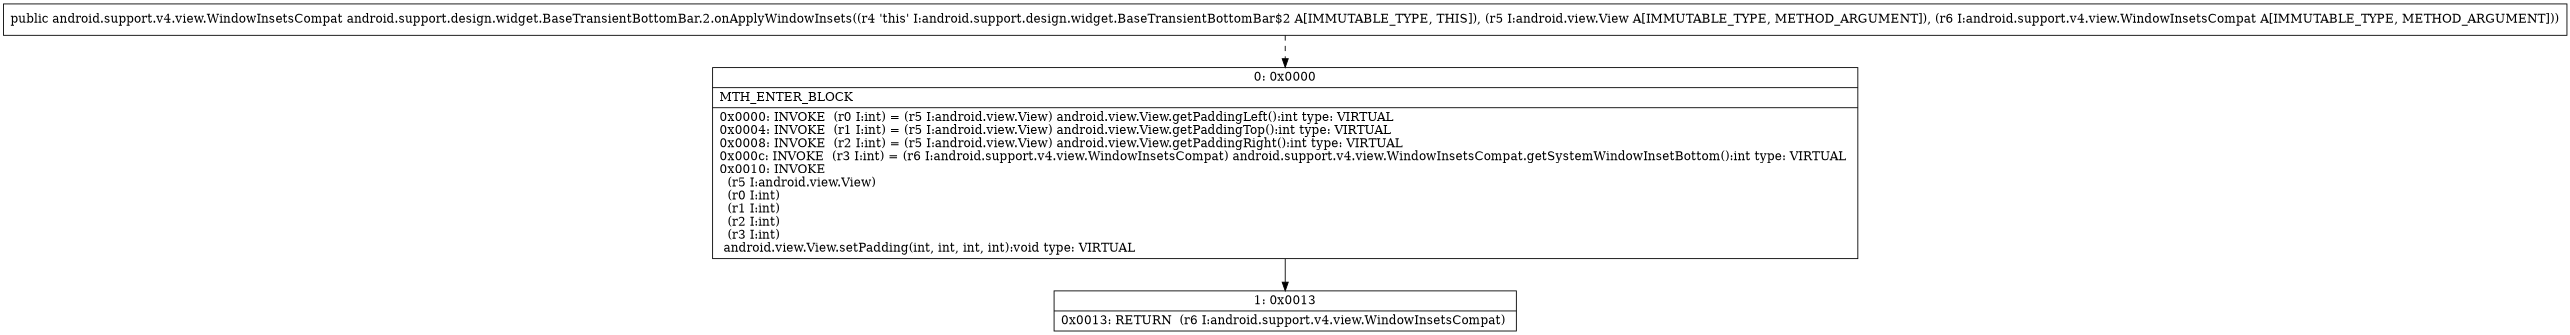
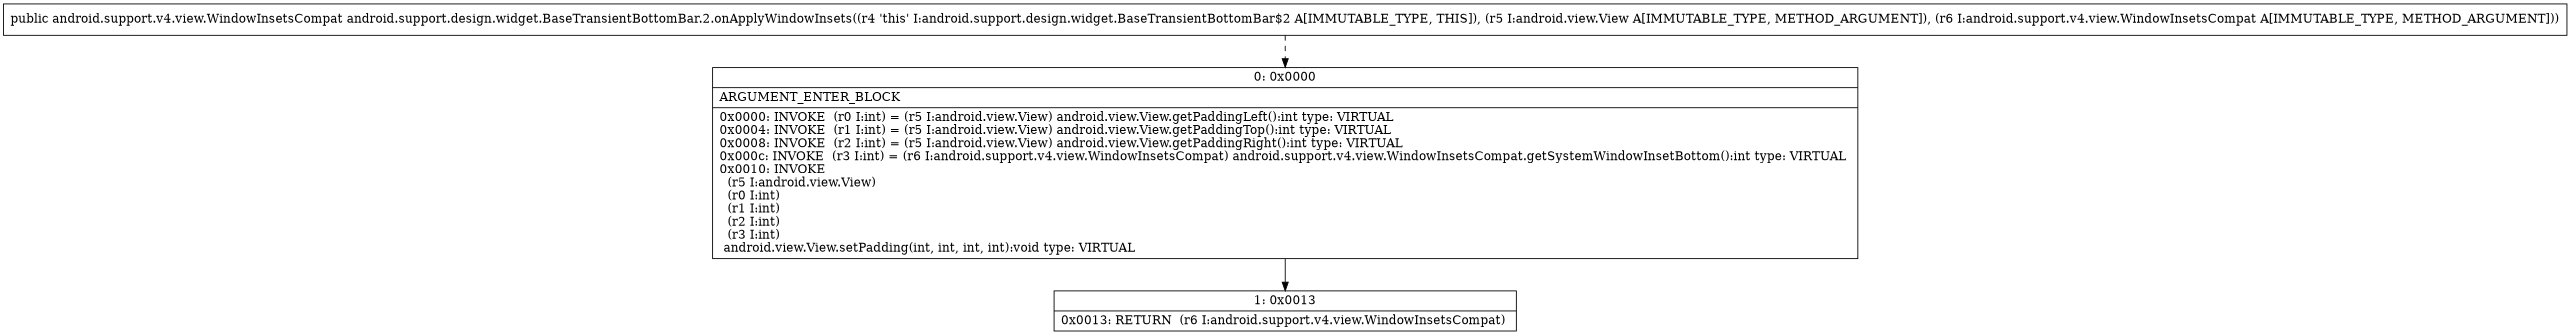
(787, 97) -> (810, 97)
